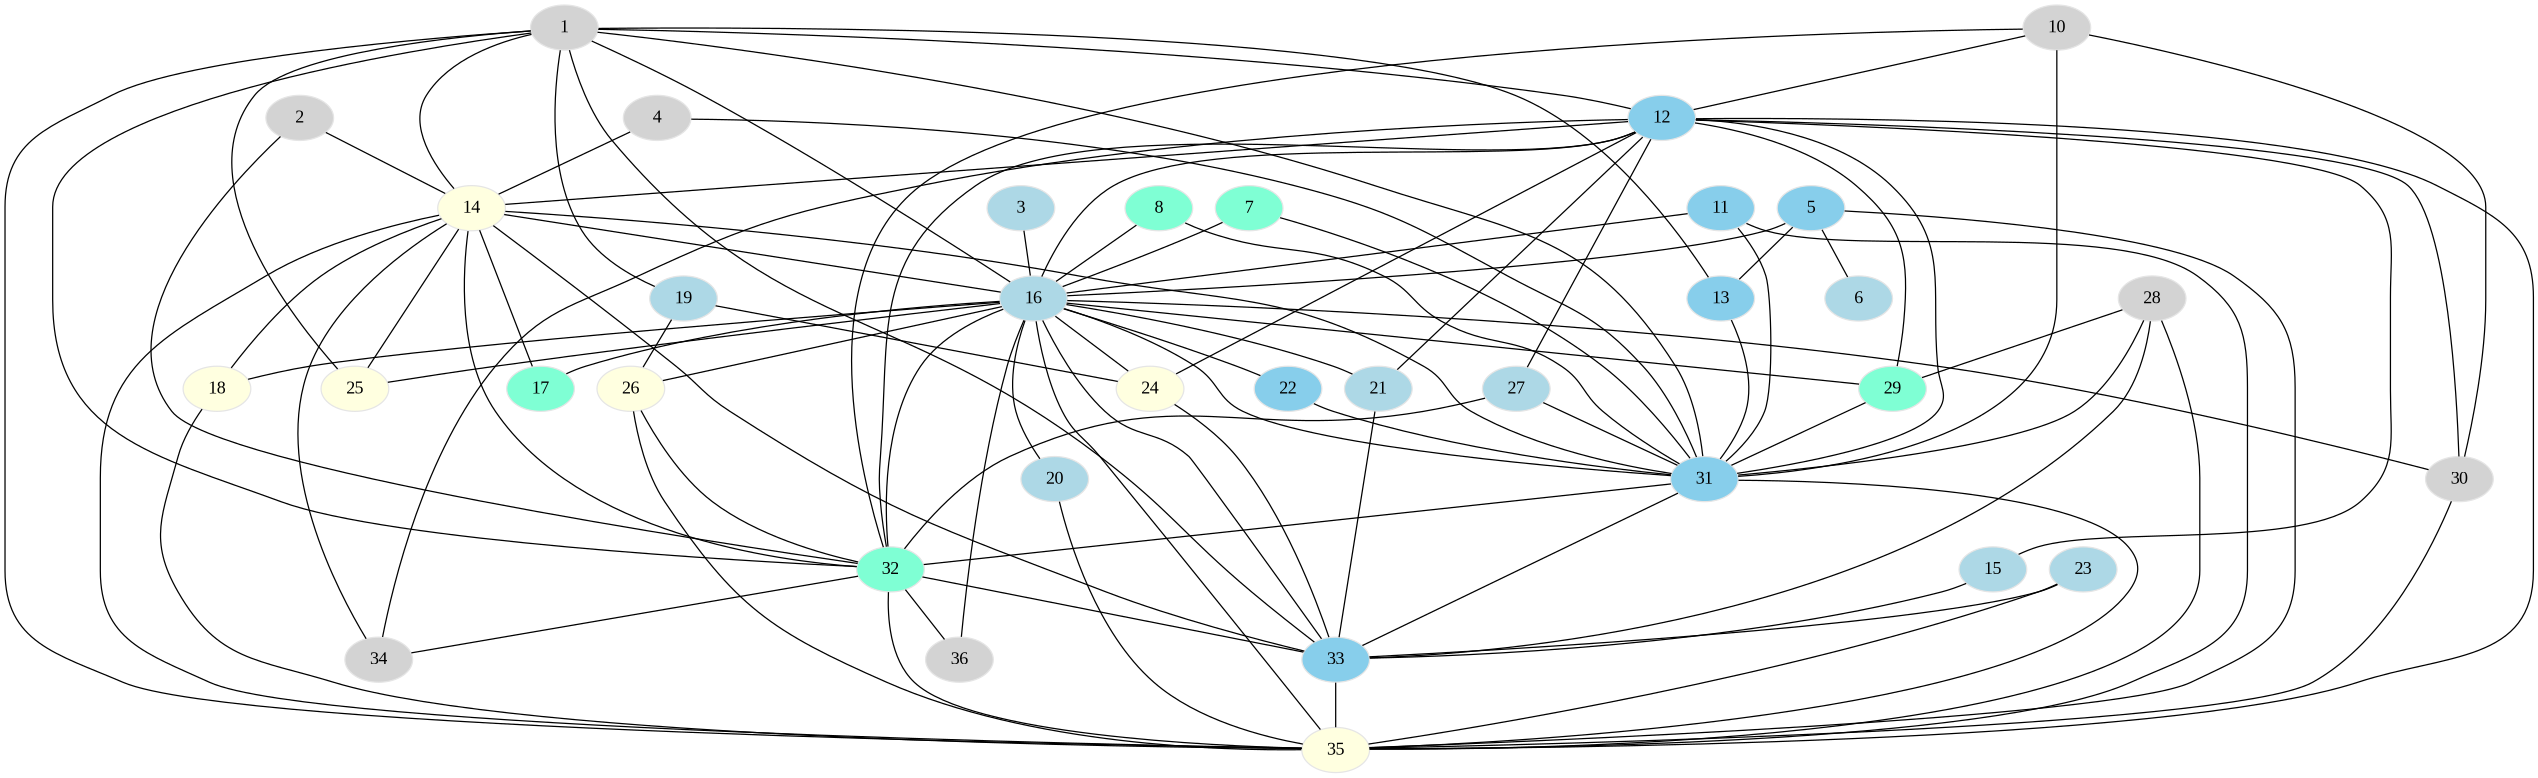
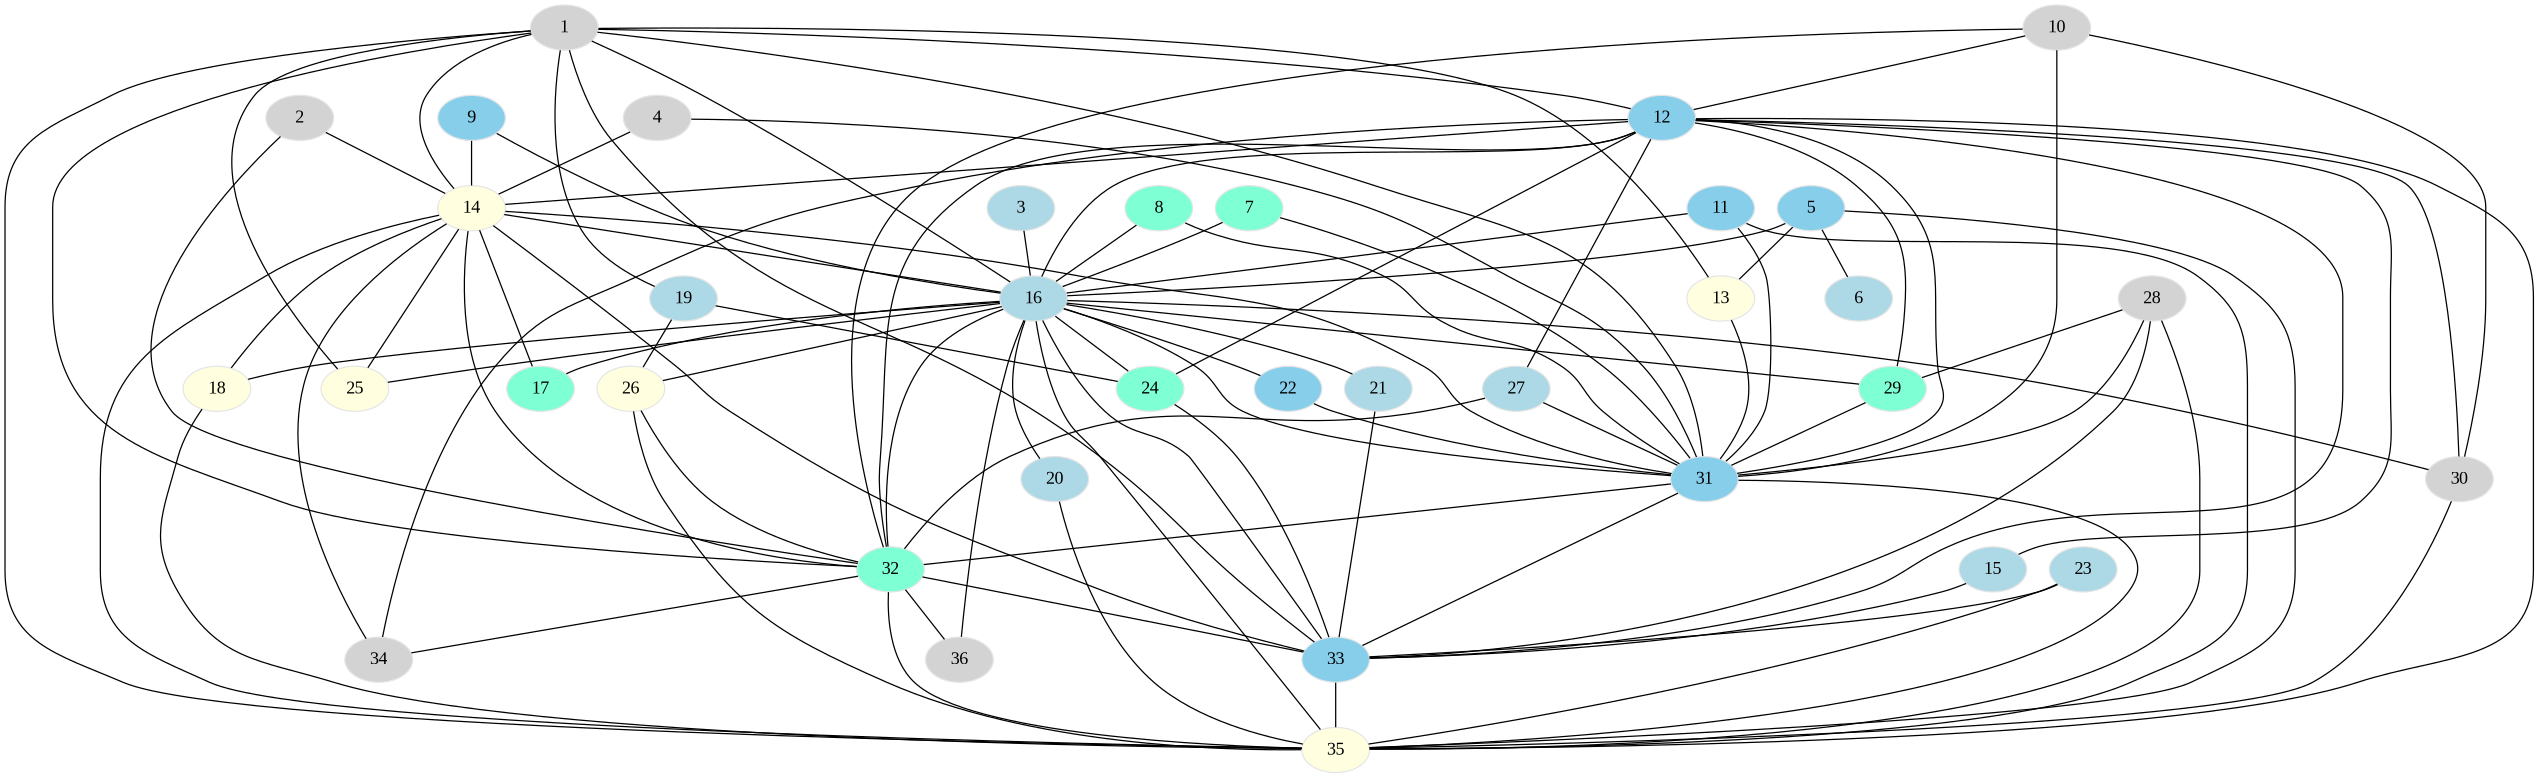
none -> (472, 118)
(1520, 253) -> (2274, 497)
(1721, 298) -> (1721, 298)
(1150, 389) -> (1150, 389)
